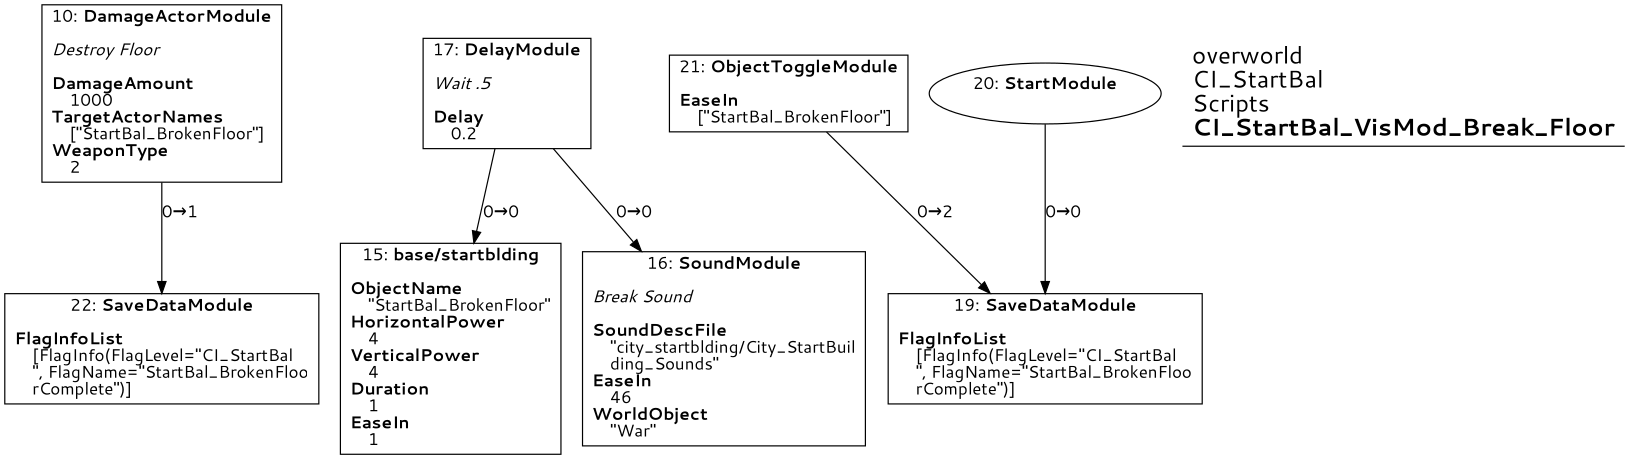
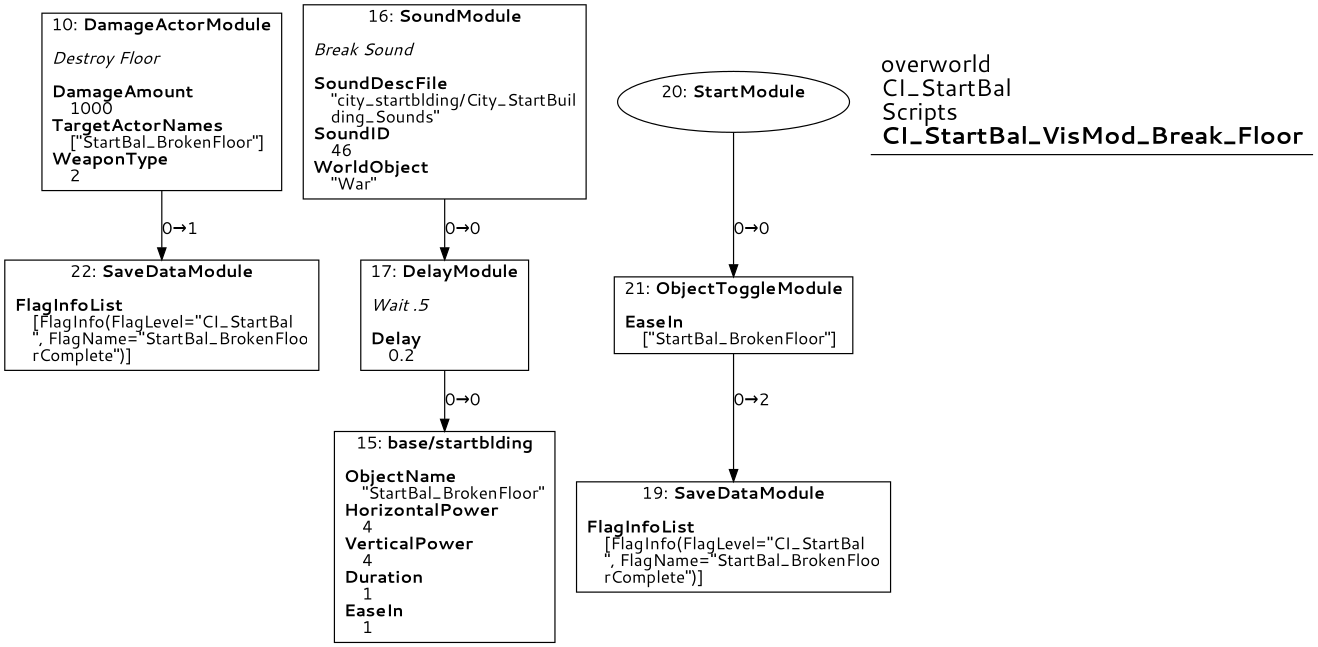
(593, 195) -> (445, 223)
(1045, 203) -> (734, 199)
(622, 381) -> (352, 134)
